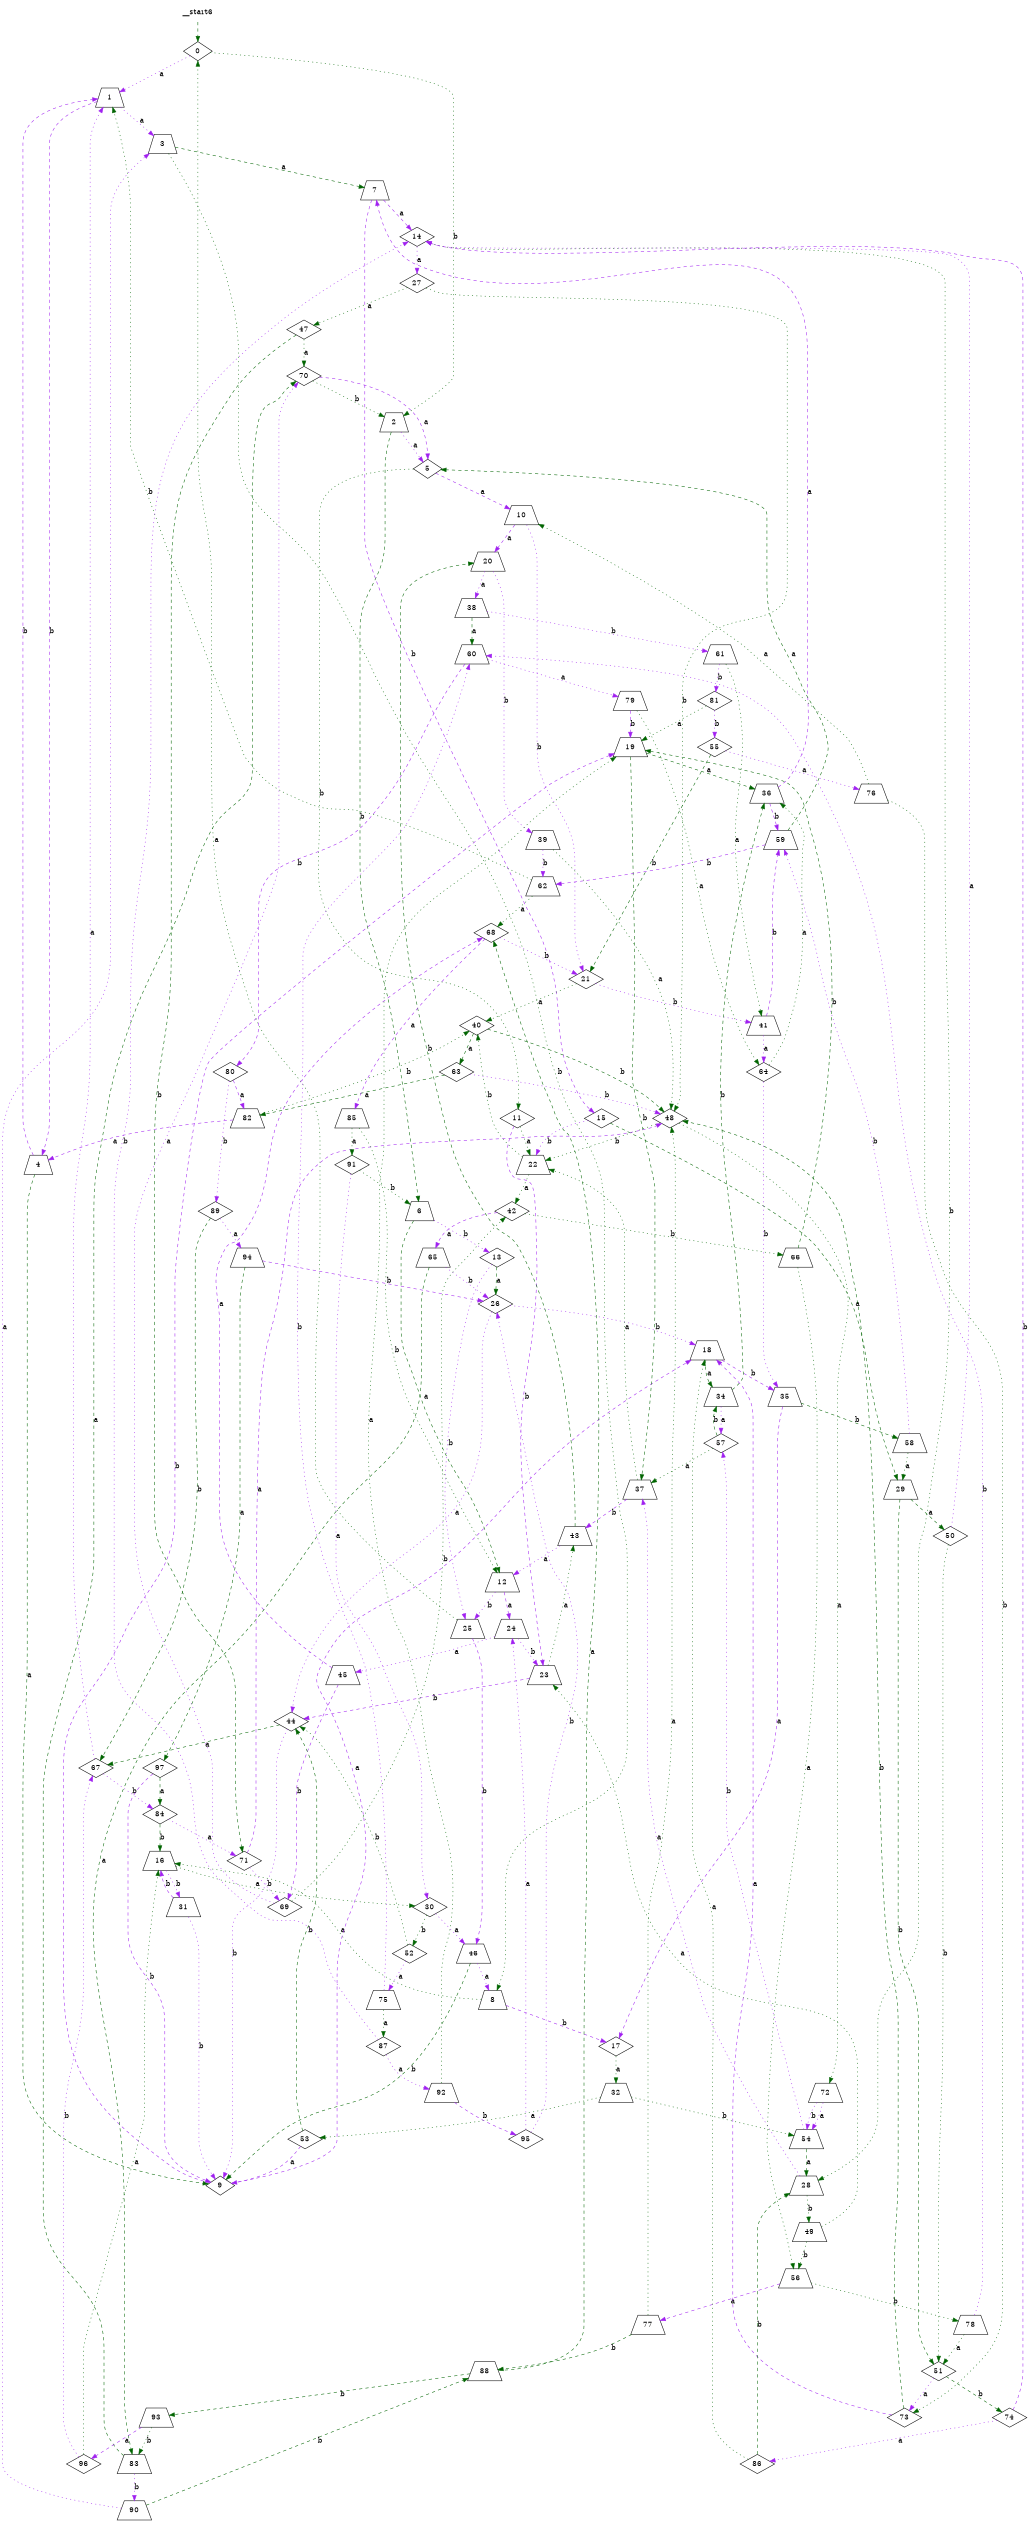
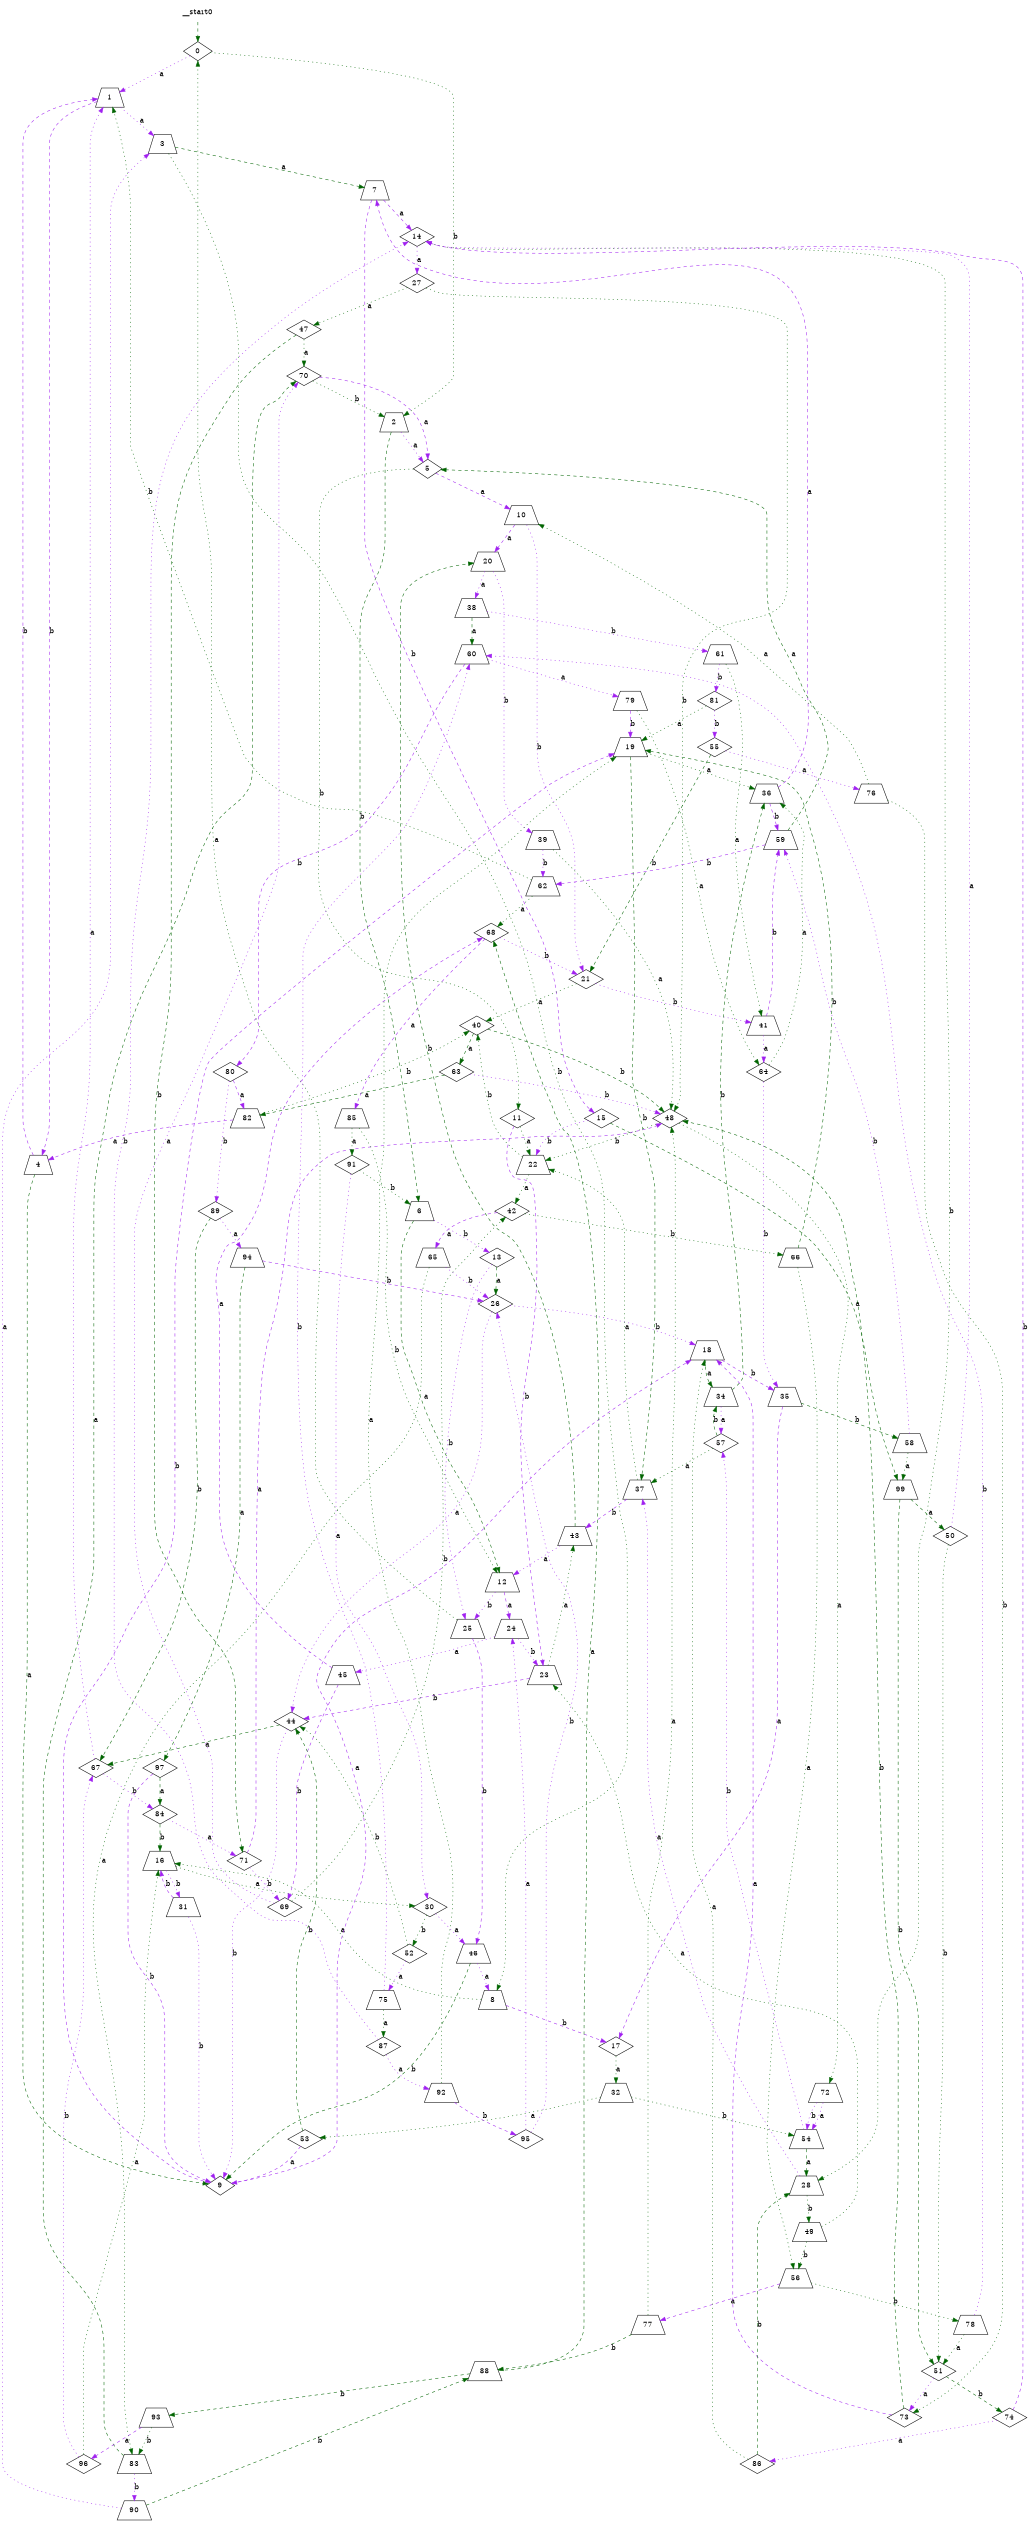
(198, 12) -> (198, 12)
(698, 770) -> (698, 770)
(901, 1490) -> (901, 1490)
(117, 1808) -> (117, 1808)
